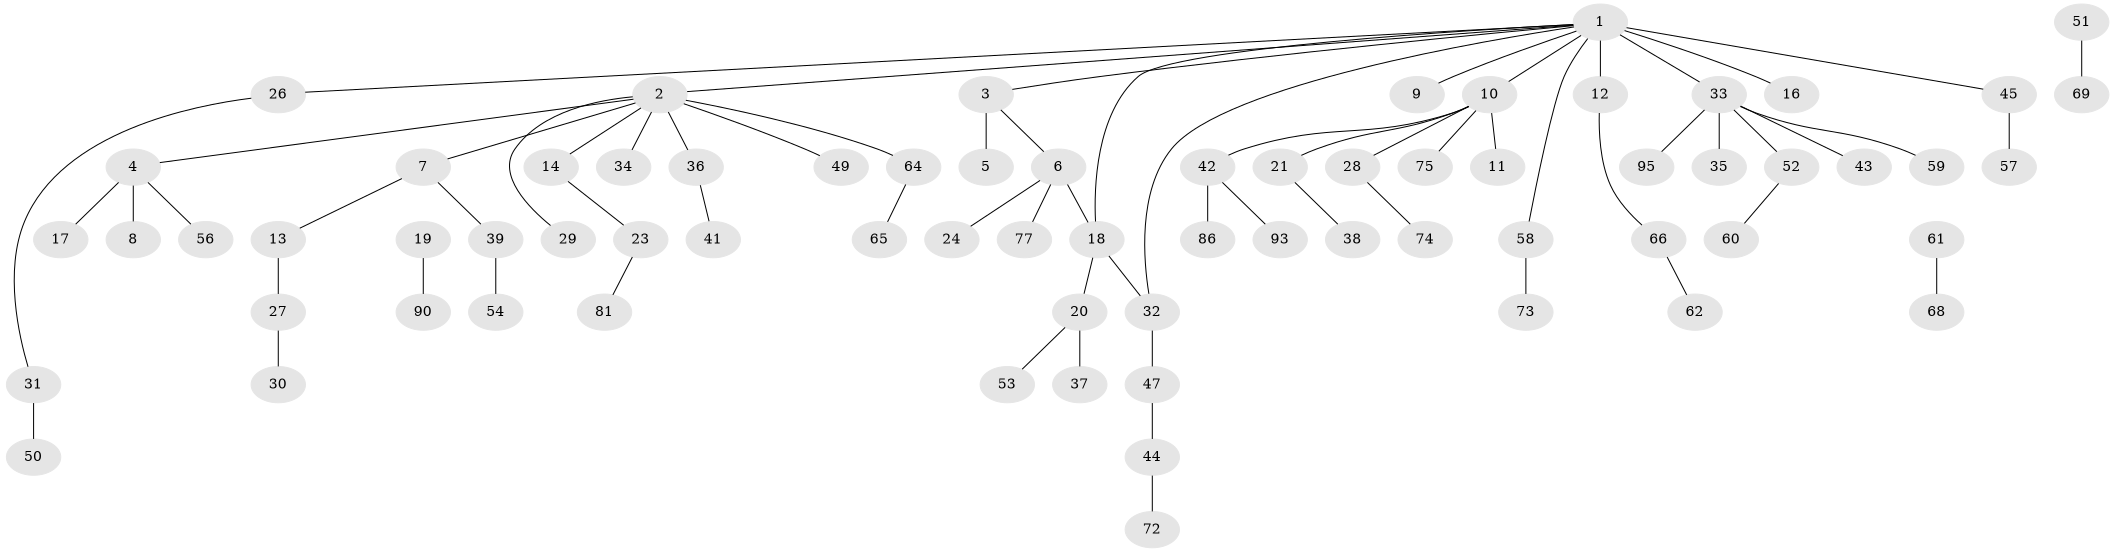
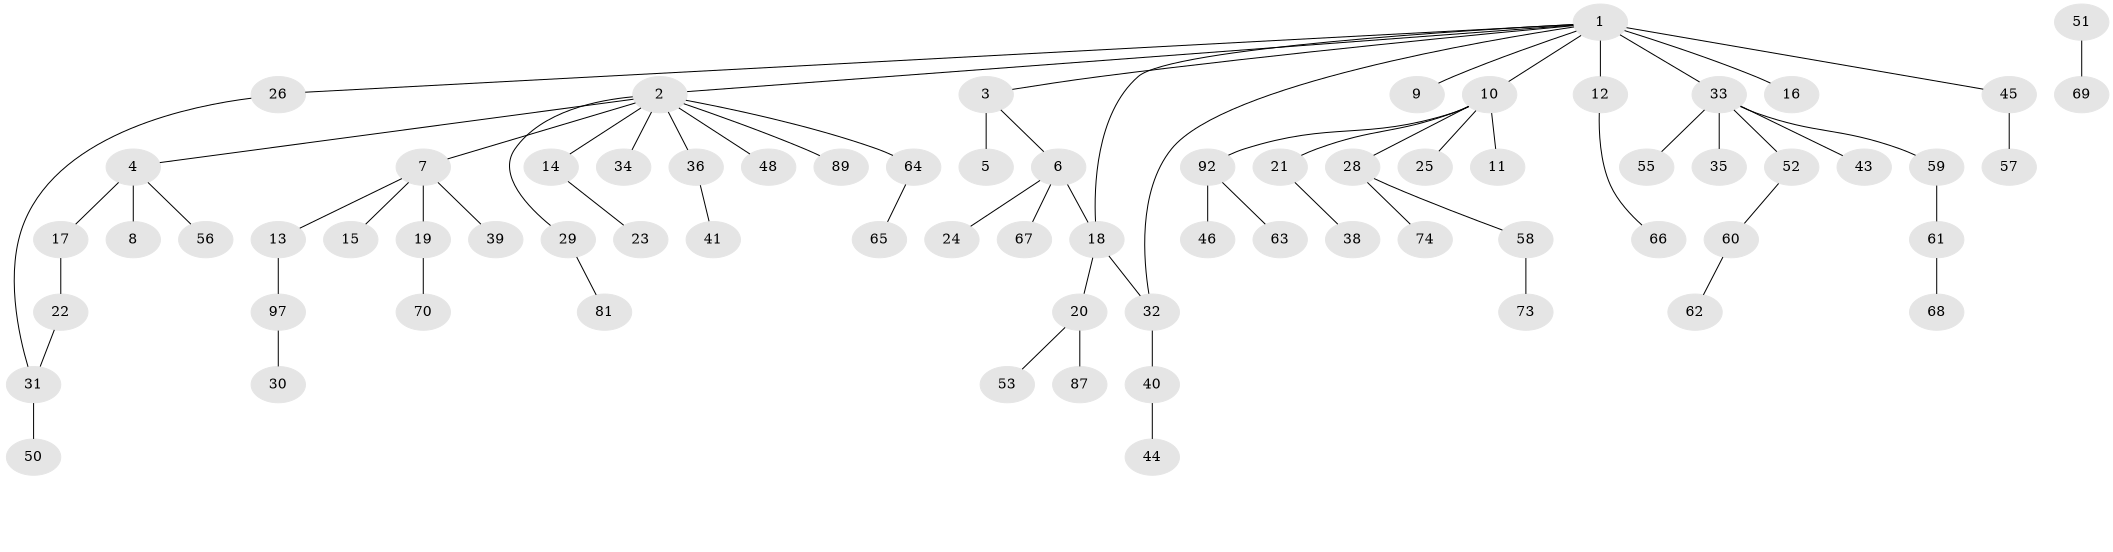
(1549, 127) -> (1438, 205)
none -> (769, 167)
(841, 167) -> (841, 167)
(1208, 167) -> (1208, 167)
(1425, 167) -> (1425, 167)
(1647, 167) -> (1647, 167)
none -> (423, 204)
none -> (1937, 204)
none -> (351, 240)
(1024, 240) -> (1024, 240)
(1208, 240) -> (1208, 240)
(1280, 240) -> (1280, 240)
(623, 276) -> (586, 276)
(1677, 276) -> (1713, 276)
none -> (61, 312)
(278, 312) -> (278, 312)
(423, 312) -> (423, 312)
(496, 312) -> none
(1080, 385) -> (1080, 385)
(1152, 385) -> (1152, 385)
(1152, 530) -> none
